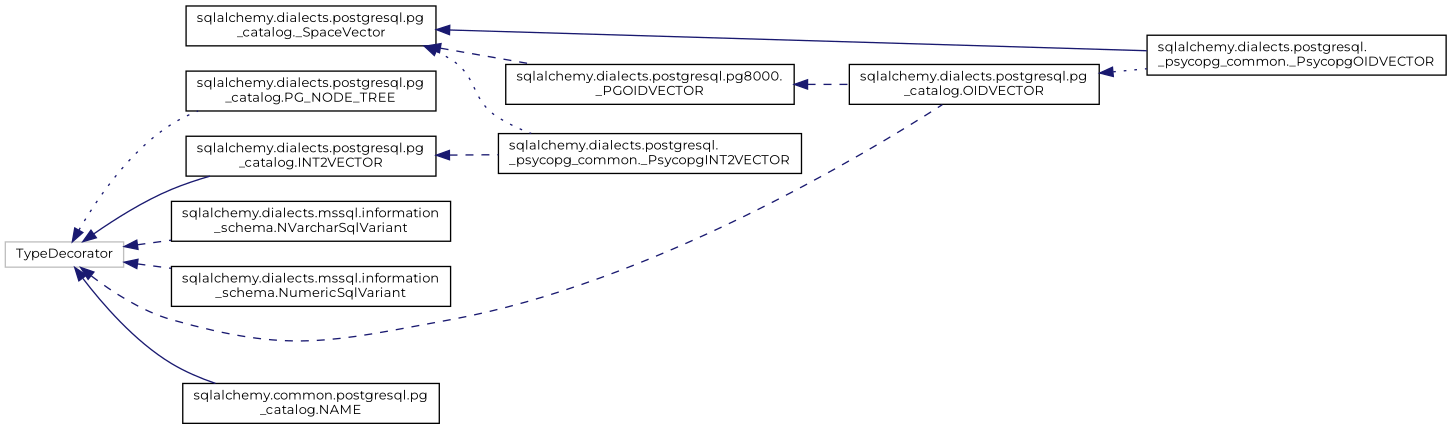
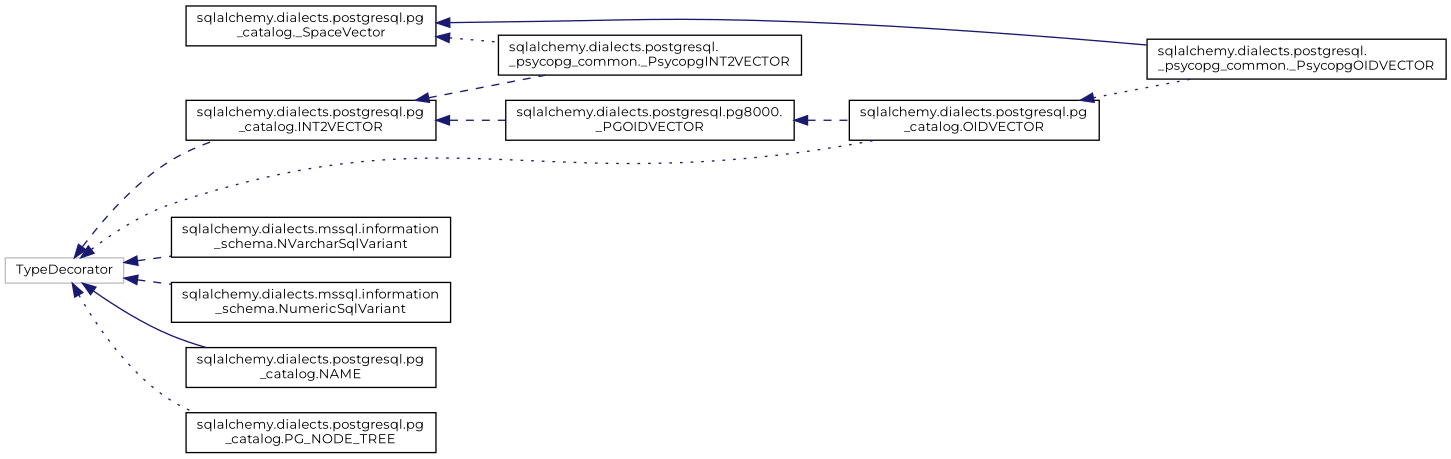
(487, 56) -> (478, 120)
(149, 200) -> (141, 183)
(531, 300) -> (475, 159)
(311, 403) -> (311, 368)
